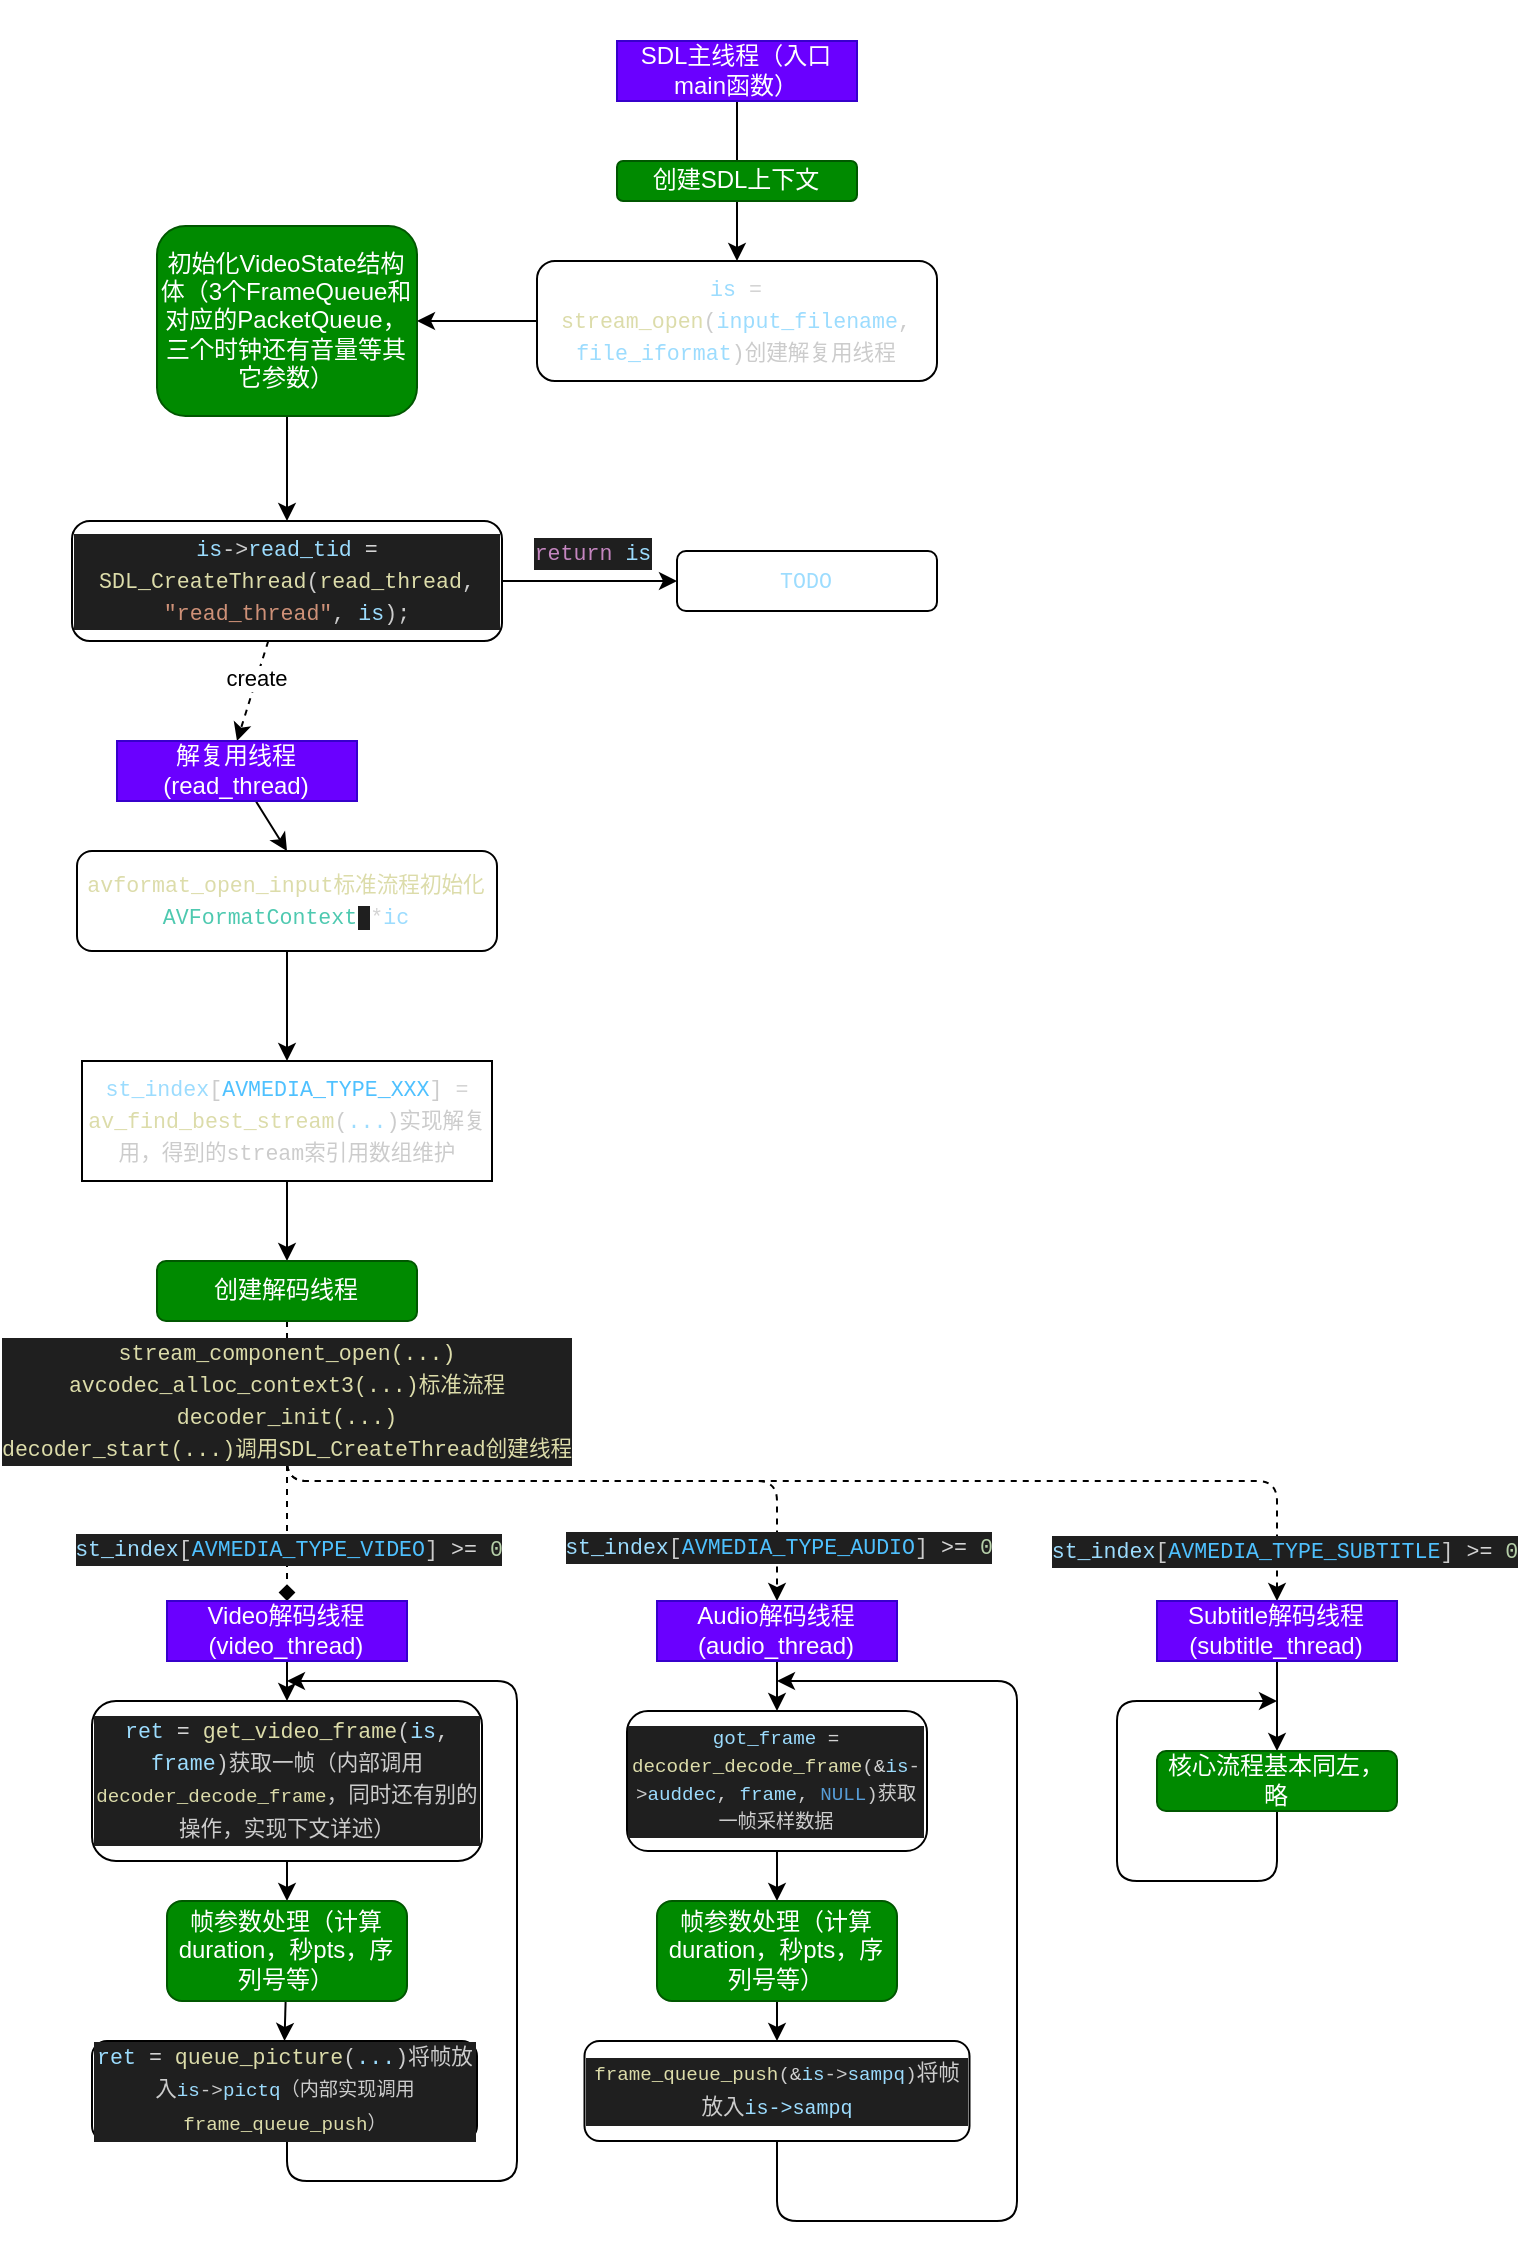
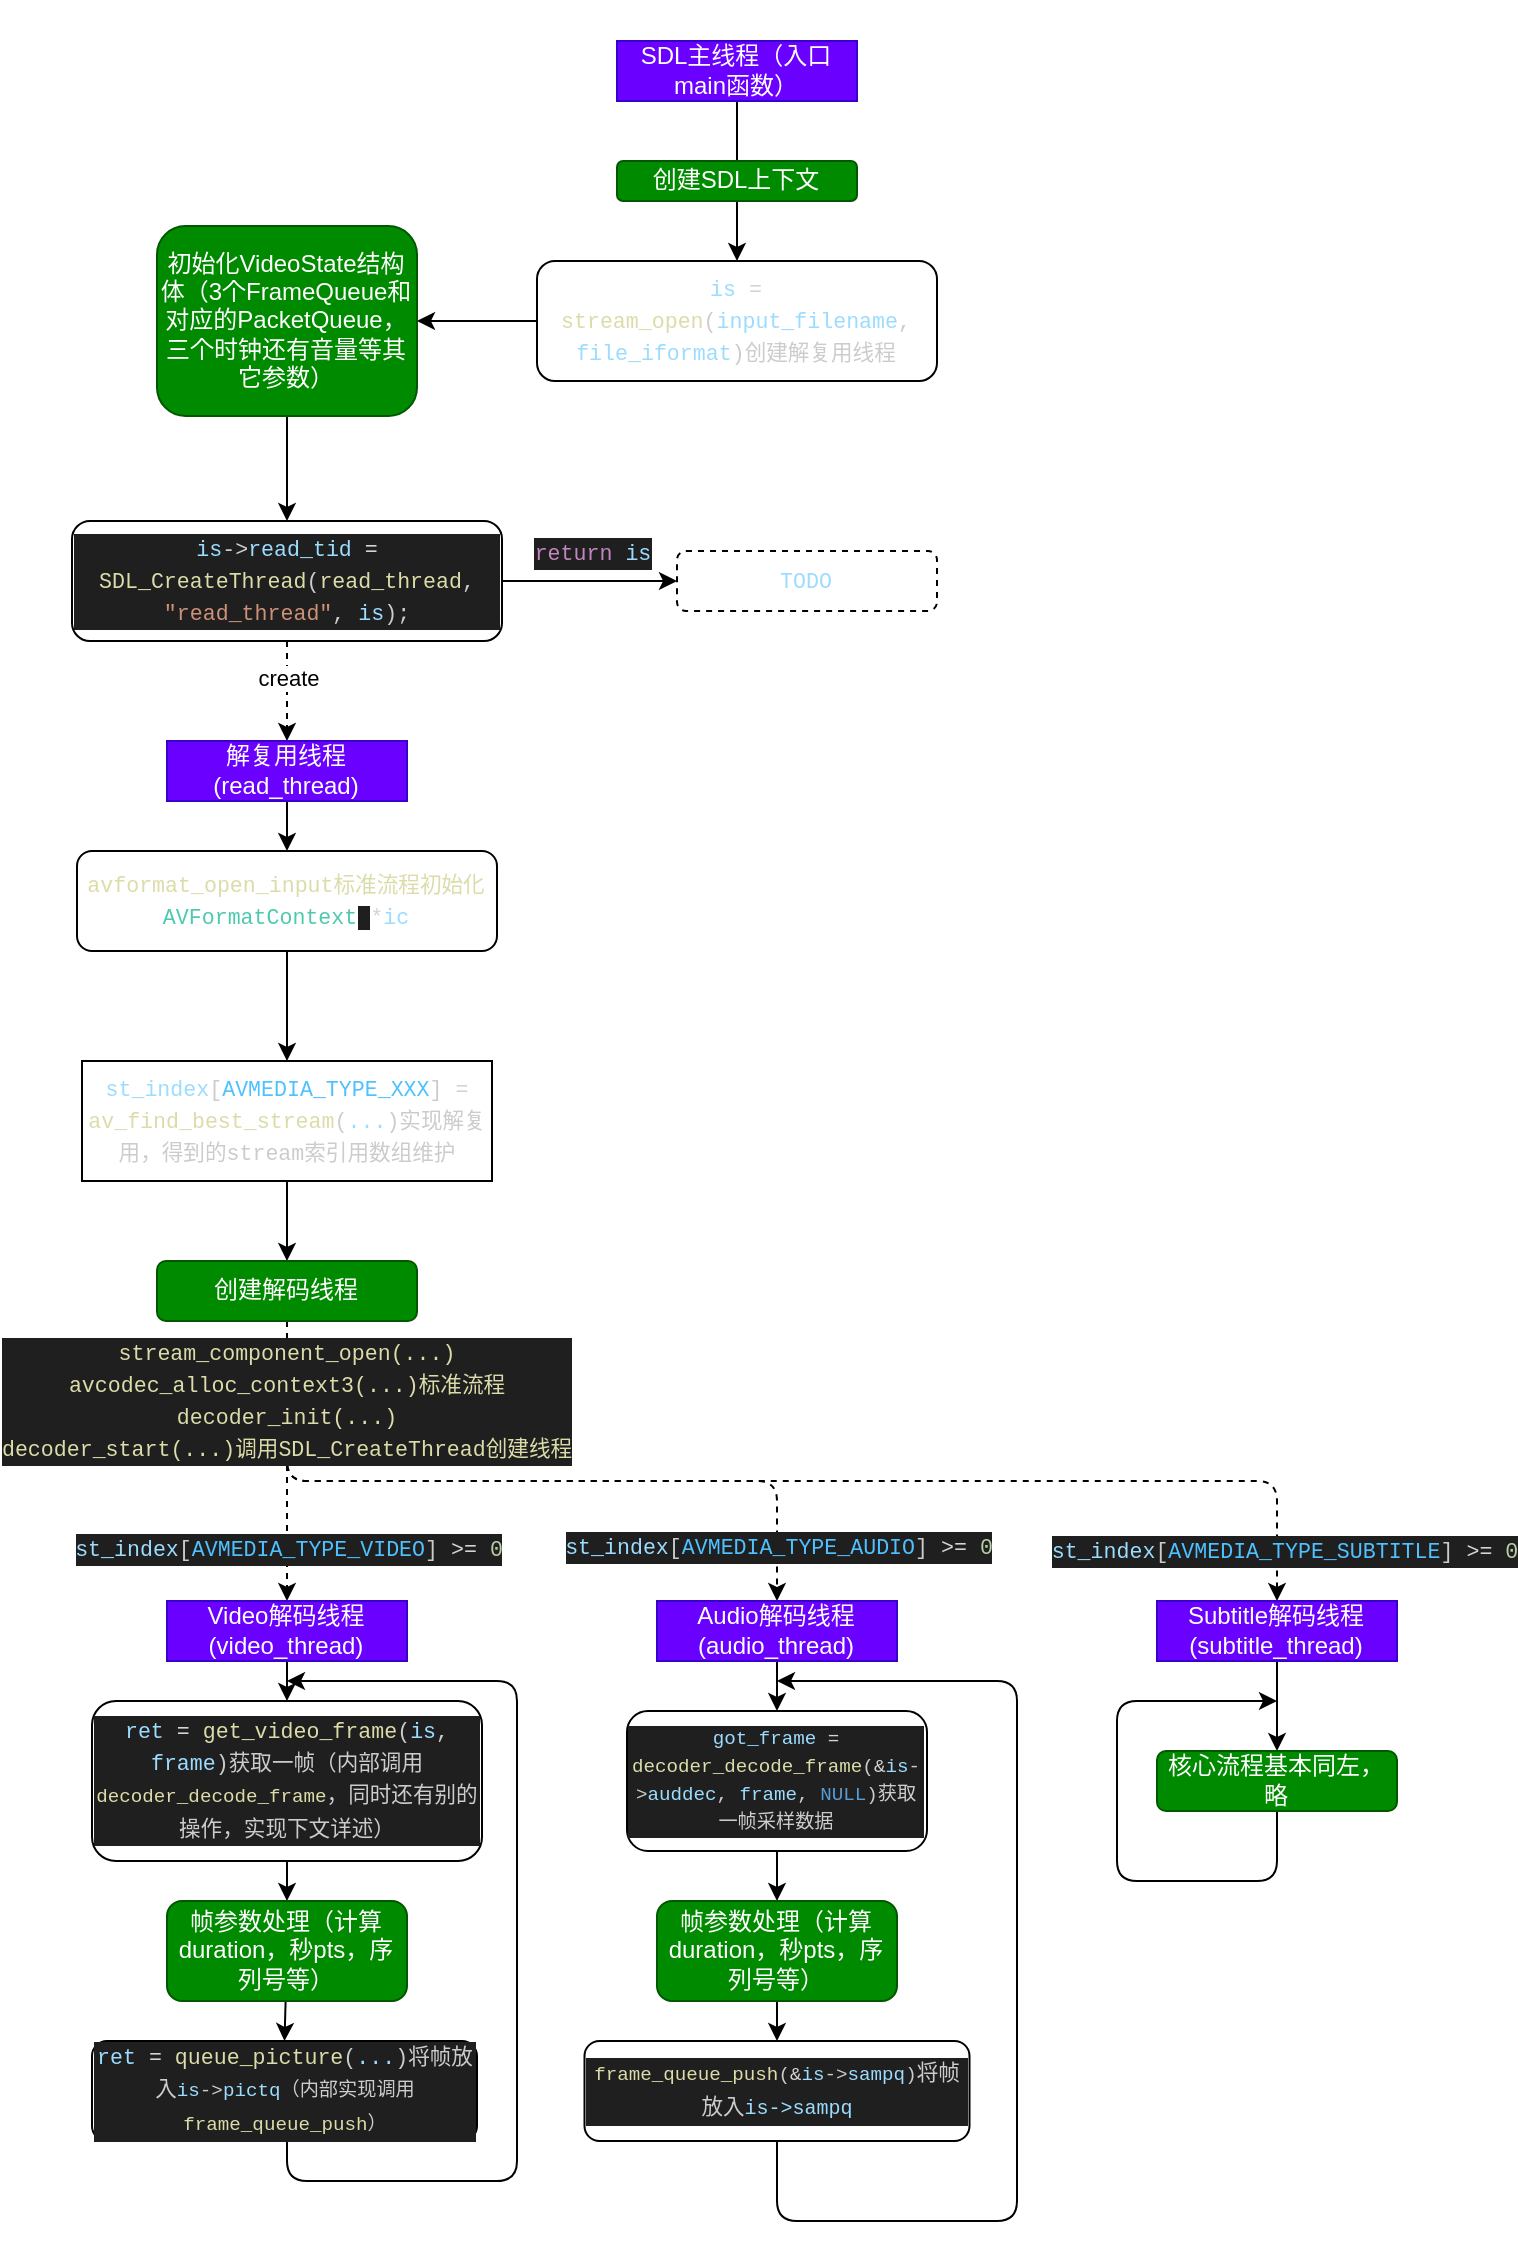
(807, 581) -> (807, 581)
(237, 771) -> (287, 771)
(287, 1585) -> (287, 1586)
